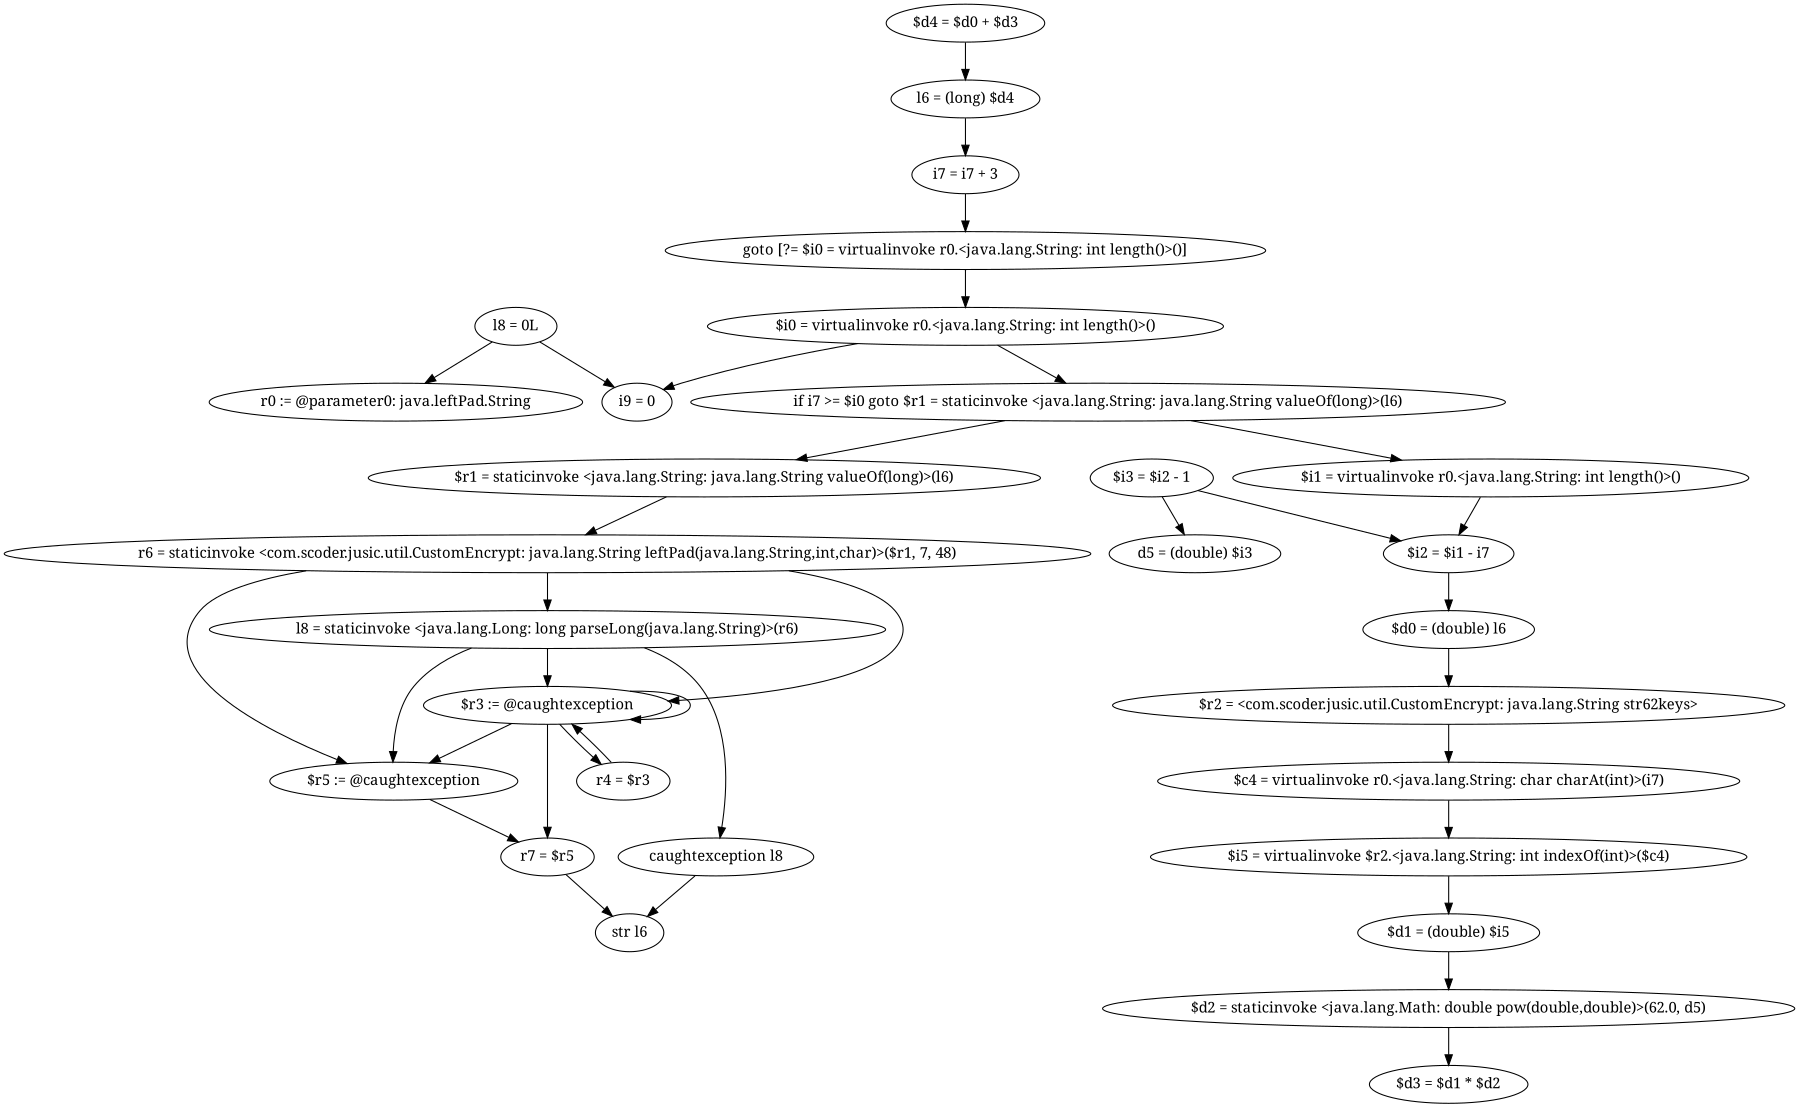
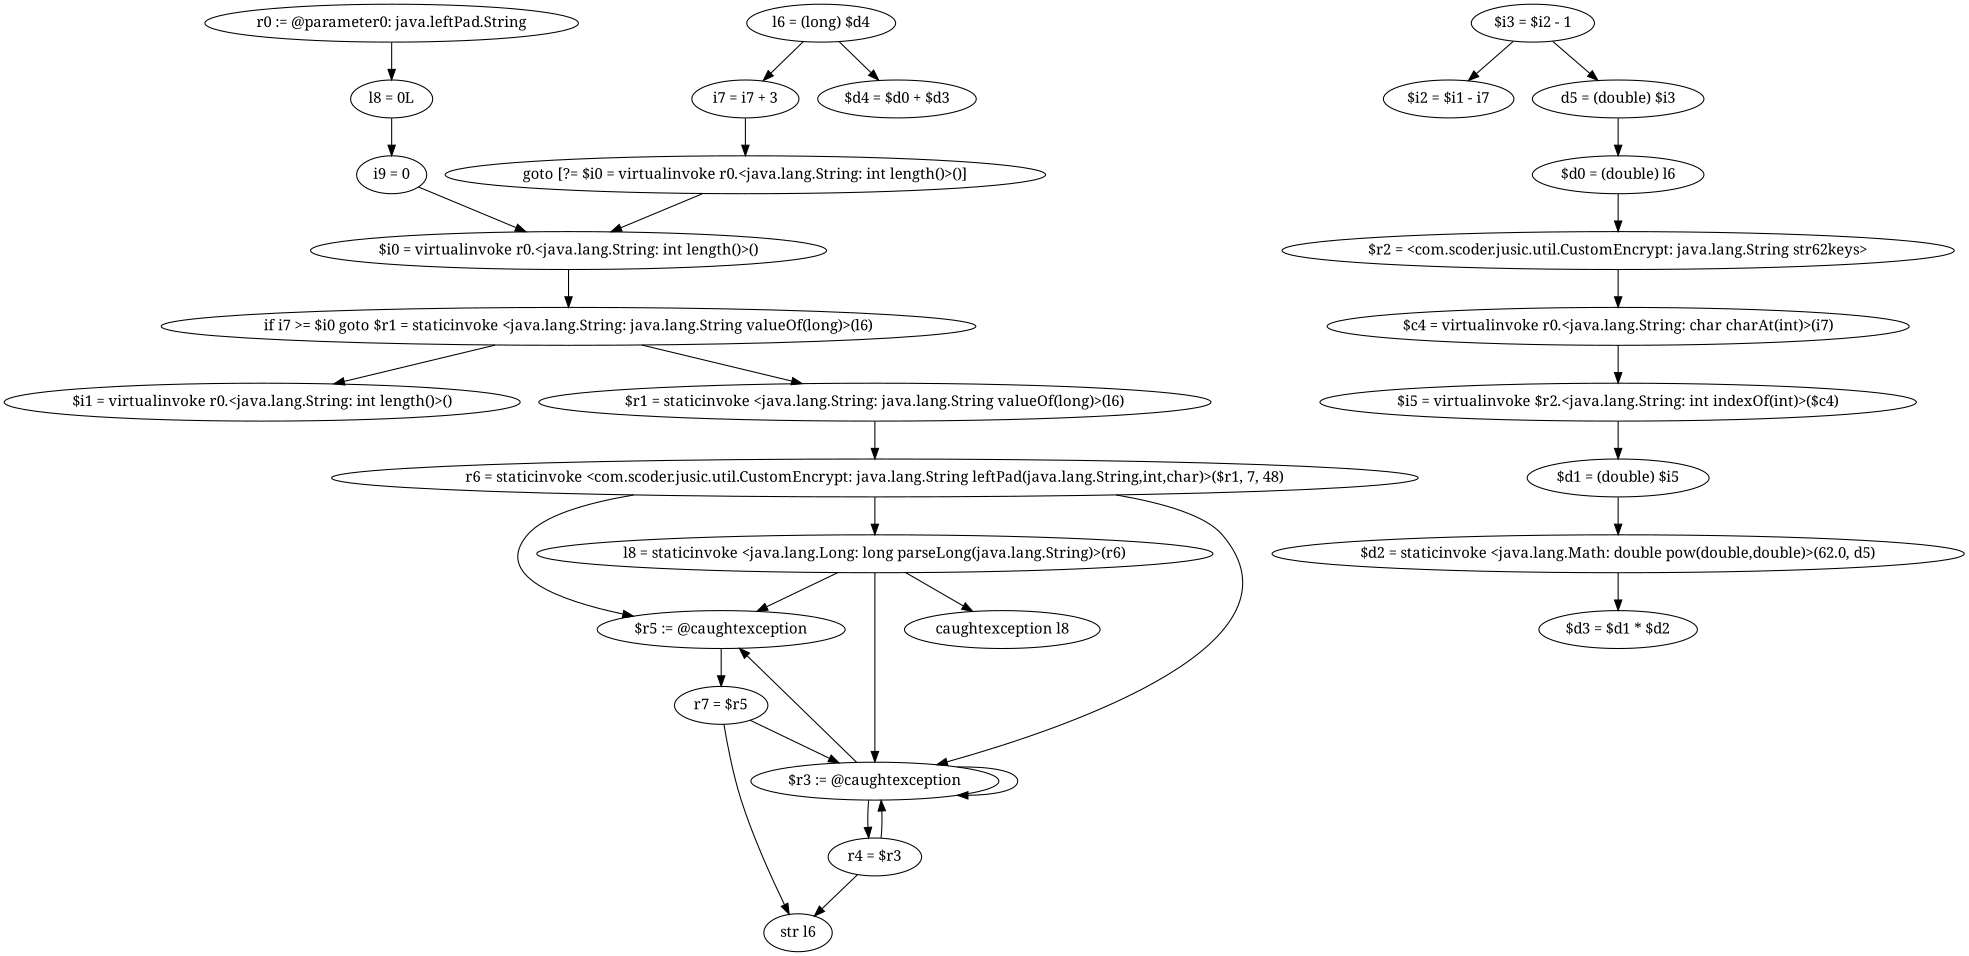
(965, 56) -> (855, 57)
(463, 360) -> (392, 56)
(765, 362) -> (467, 207)
(1472, 511) -> none
(1449, 586) -> (1618, 132)
(547, 776) -> (790, 739)
(675, 893) -> (840, 892)
